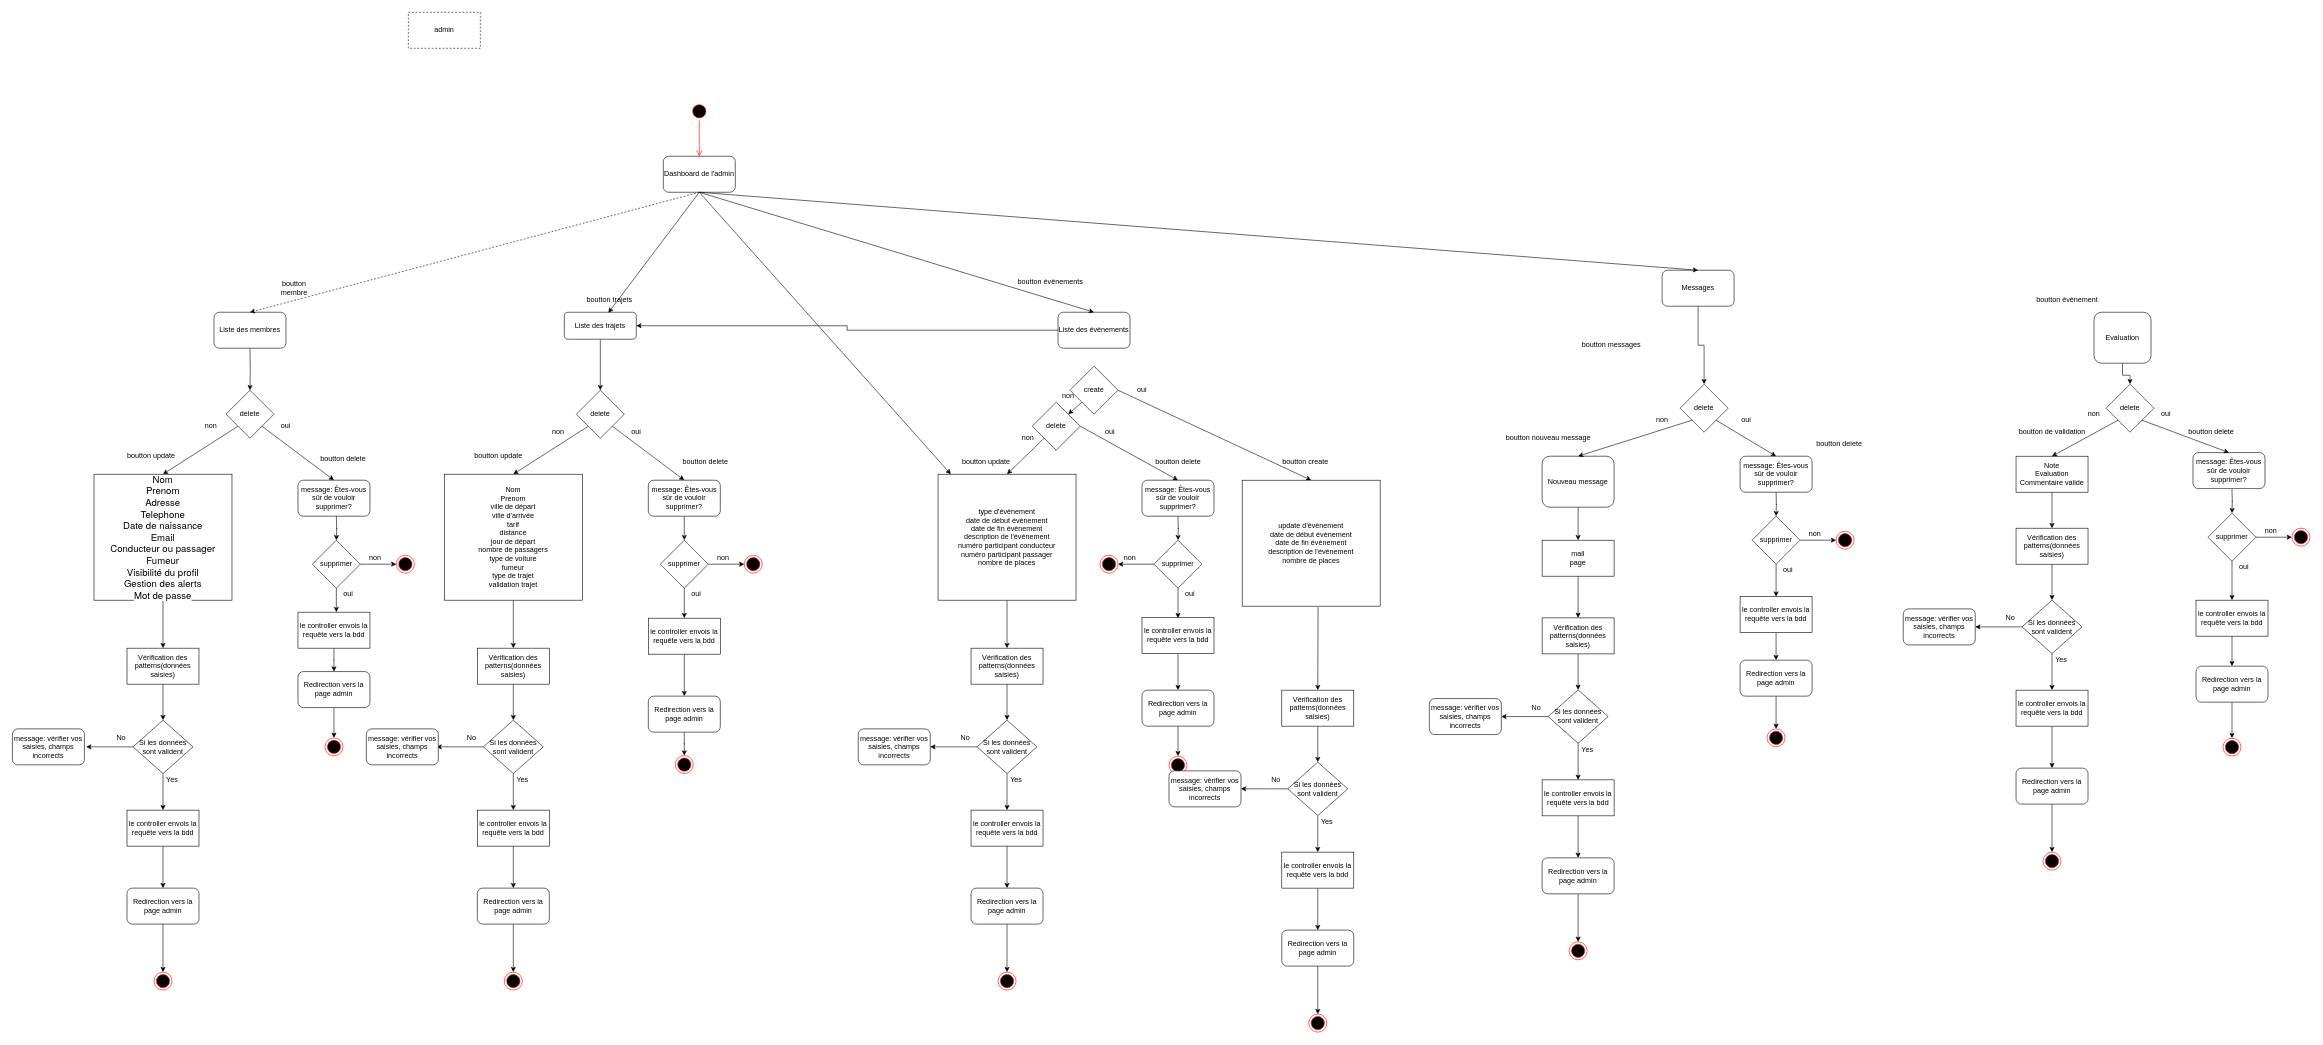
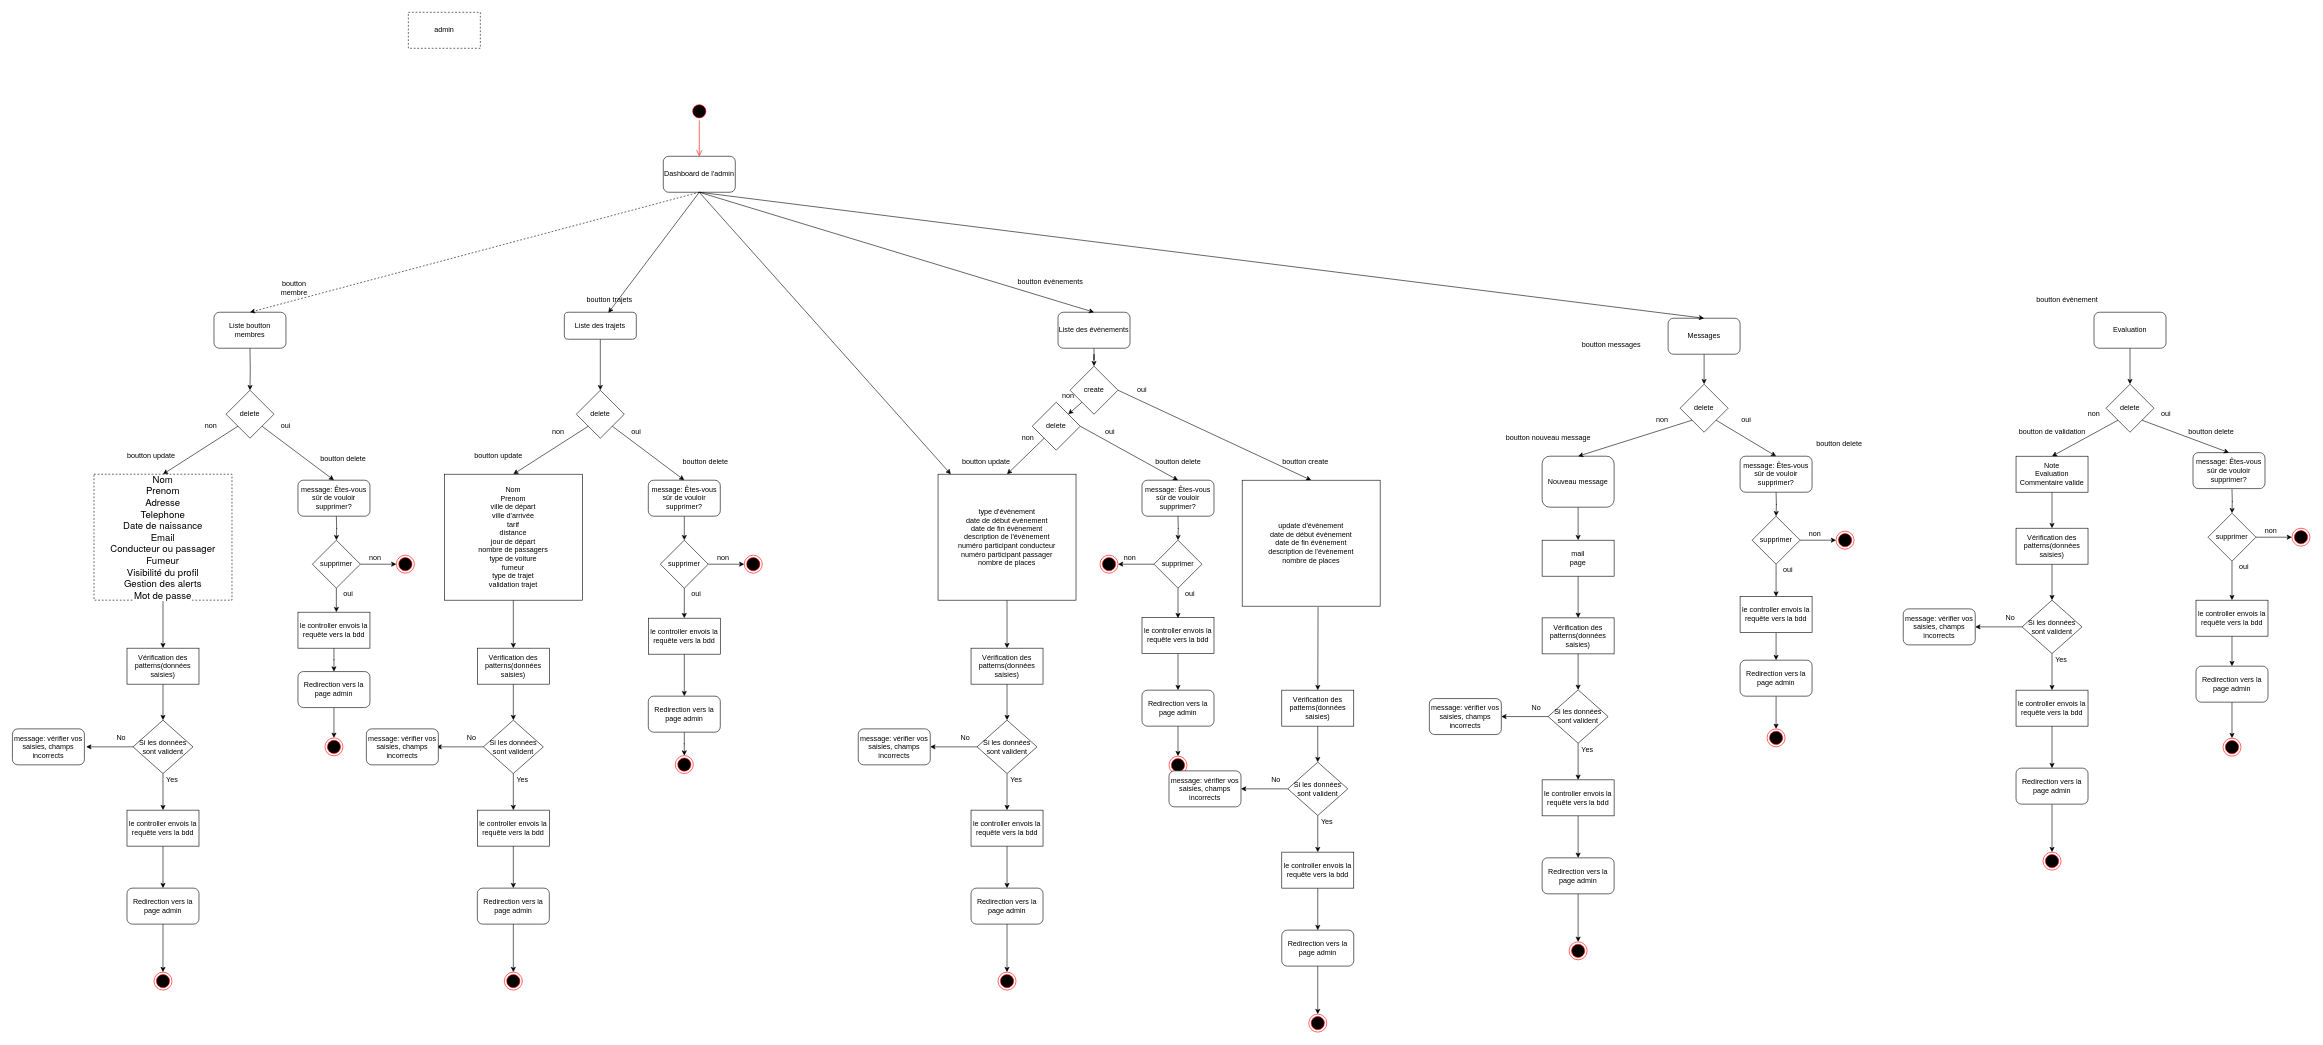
(1698, 288) -> (1704, 336)
(641, 326) -> (1094, 357)
(250, 330) -> (250, 330)
(2123, 338) -> (2130, 330)
(163, 537) -> (163, 537)
